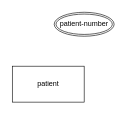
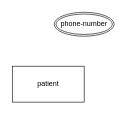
(84, 24) -> (84, 24)
